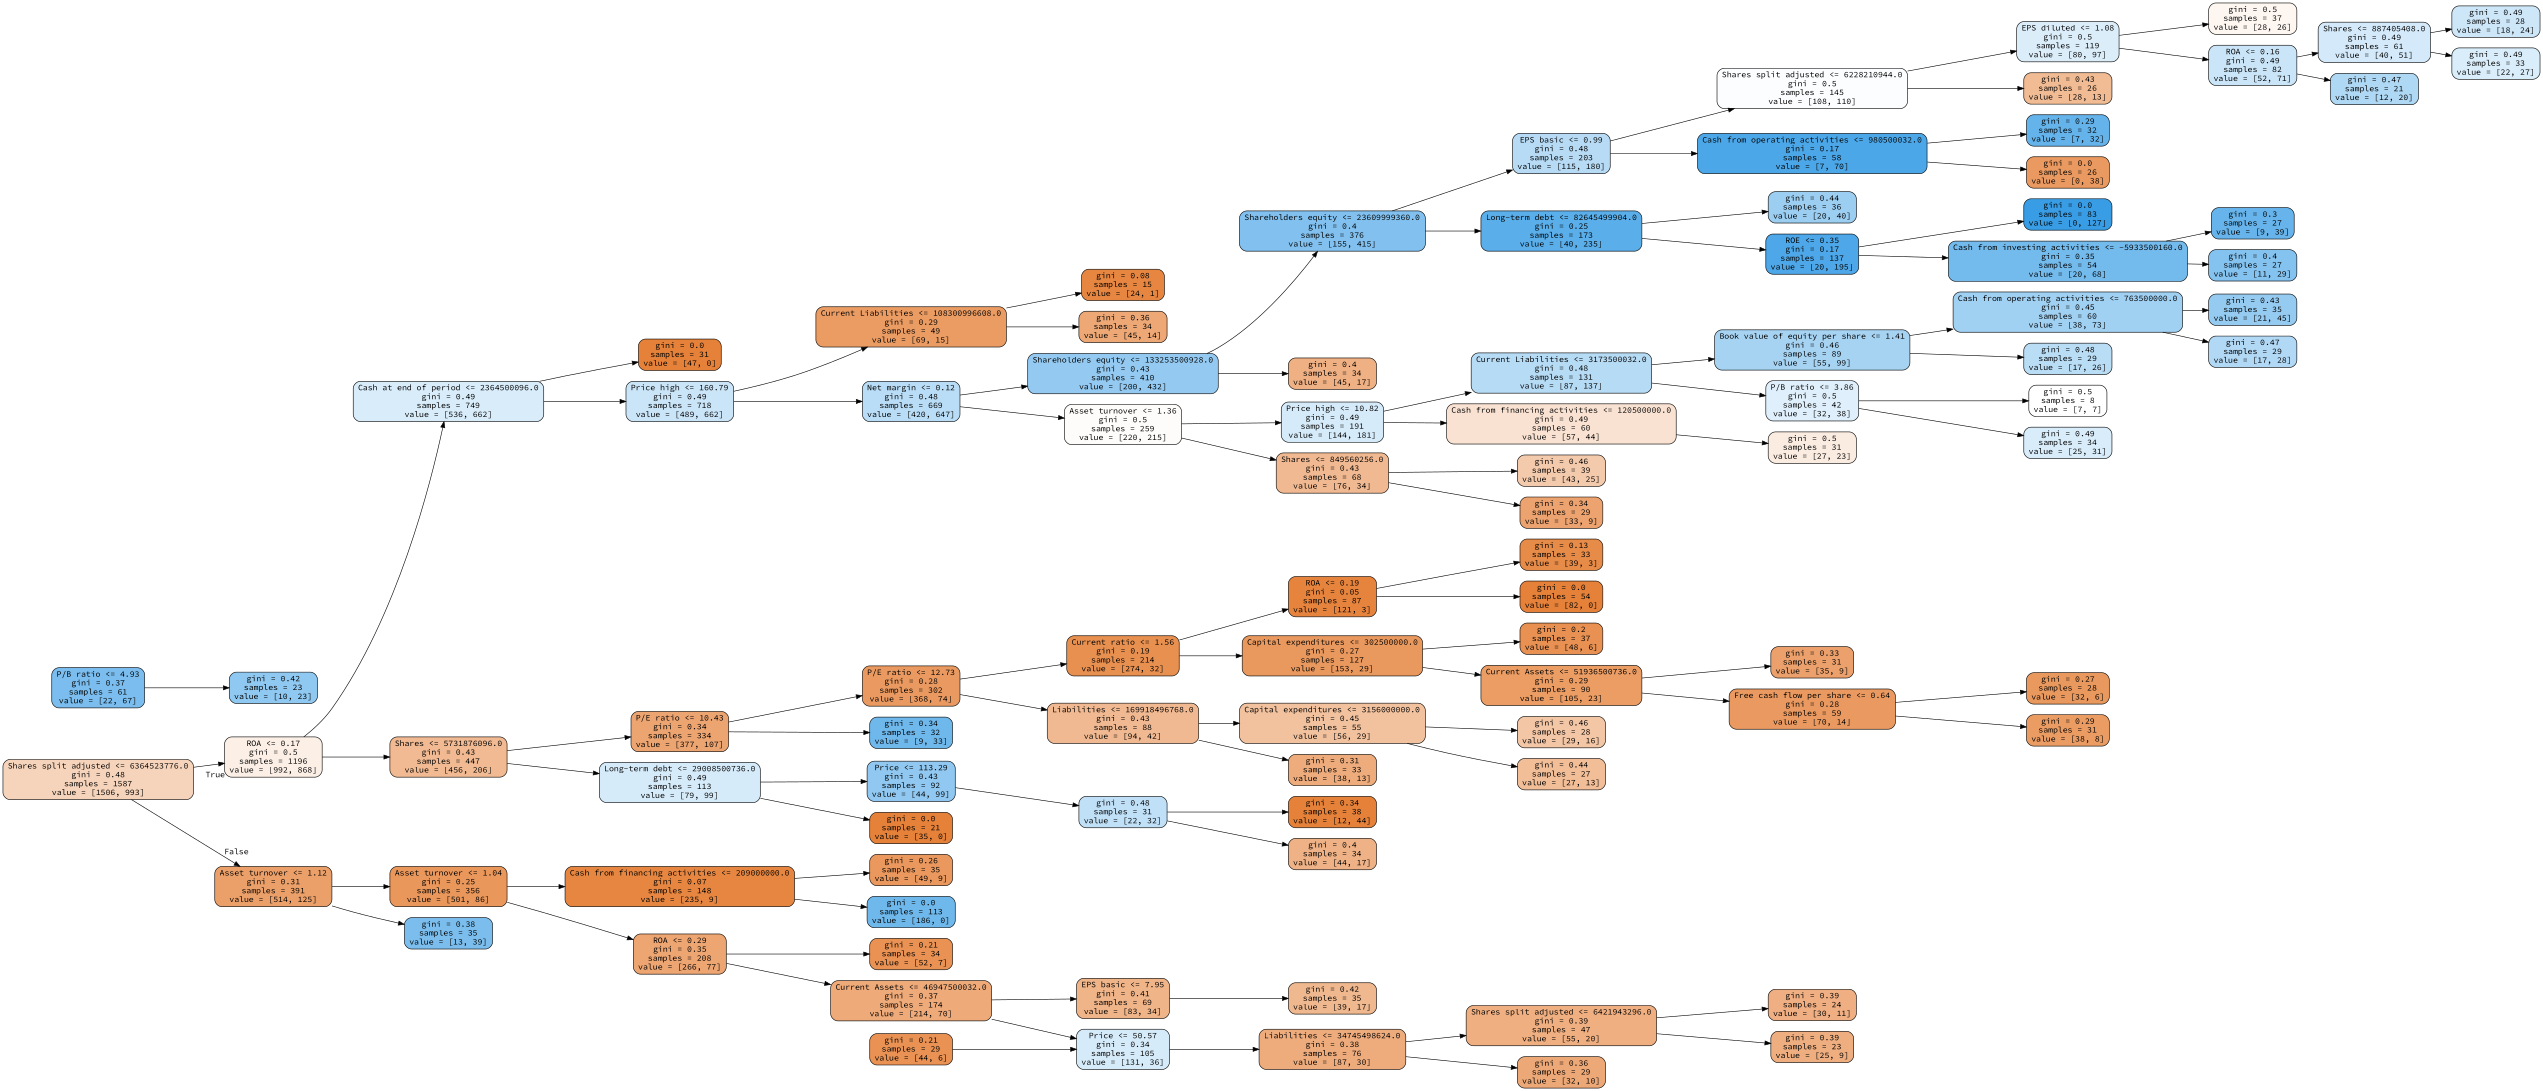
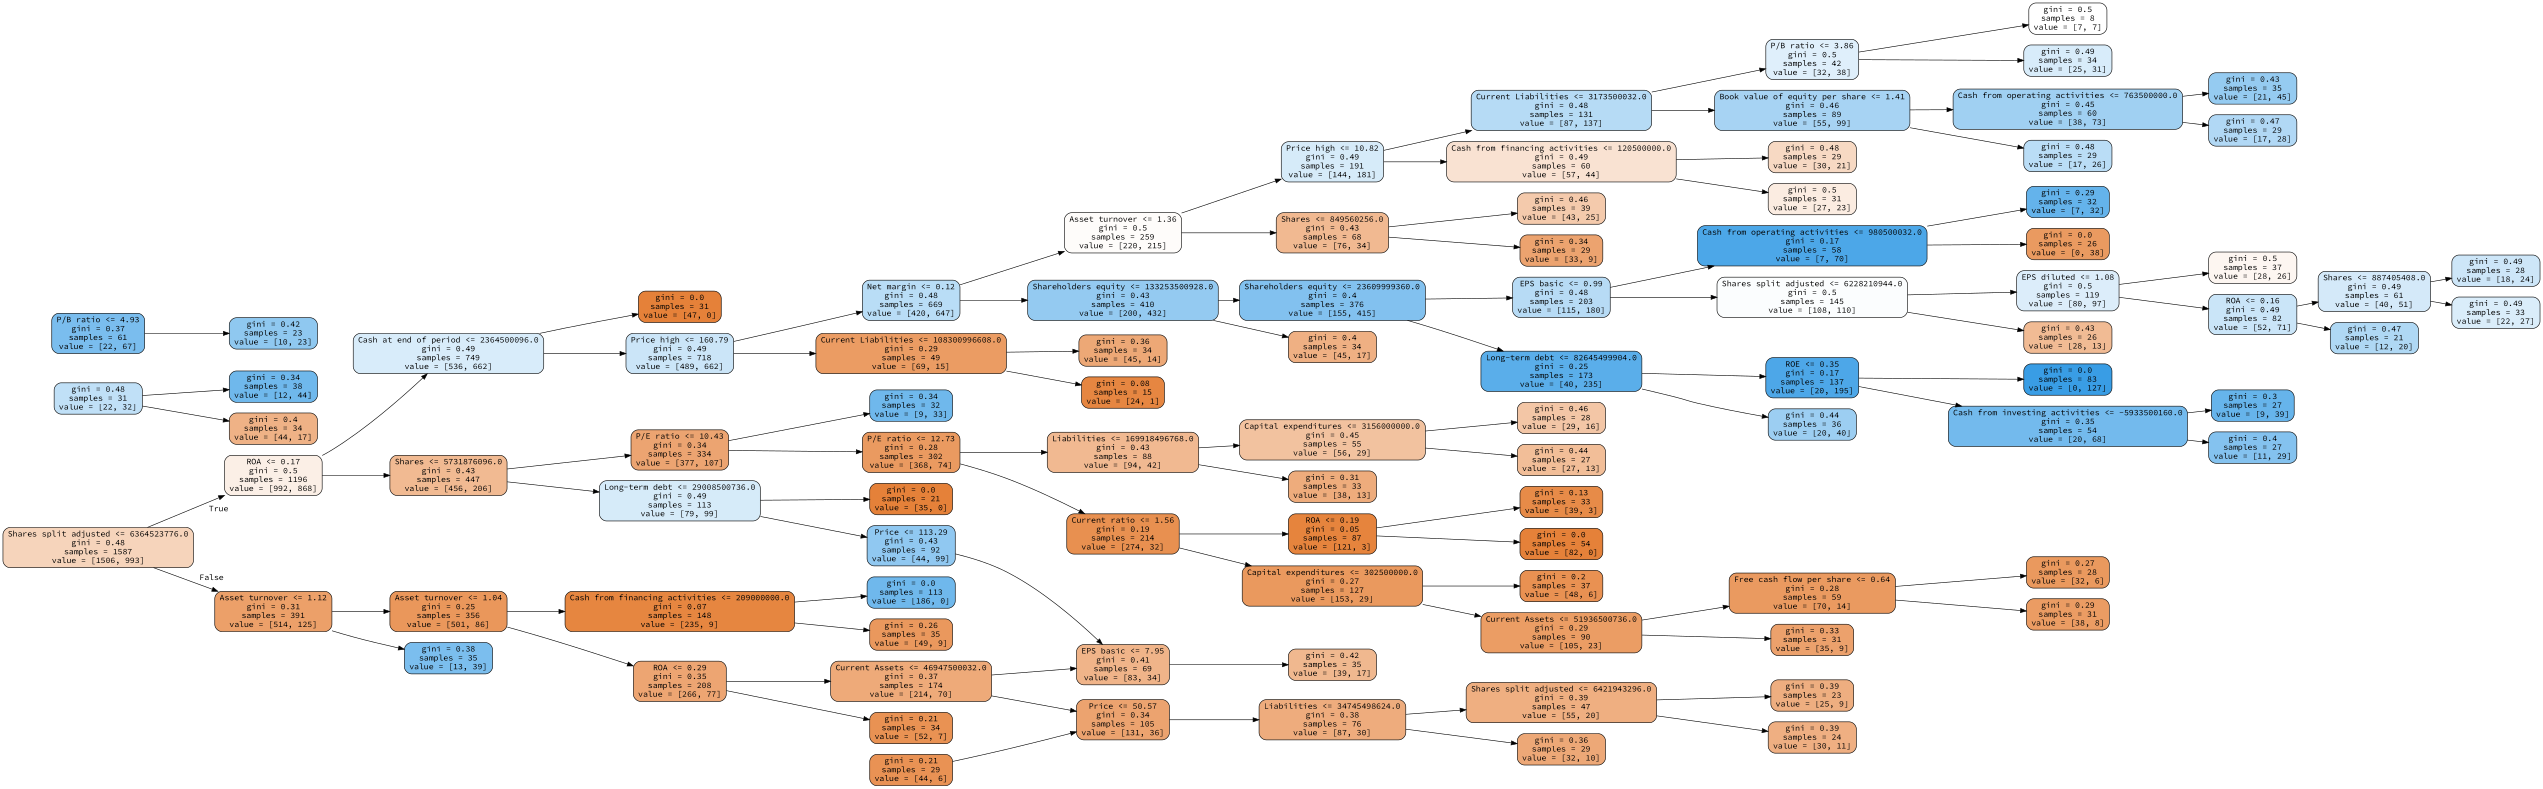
none -> (1812, 157)
(1014, 796) -> (1032, 587)
(1332, 812) -> (273, 387)
(1123, 1049) -> (1123, 720)
